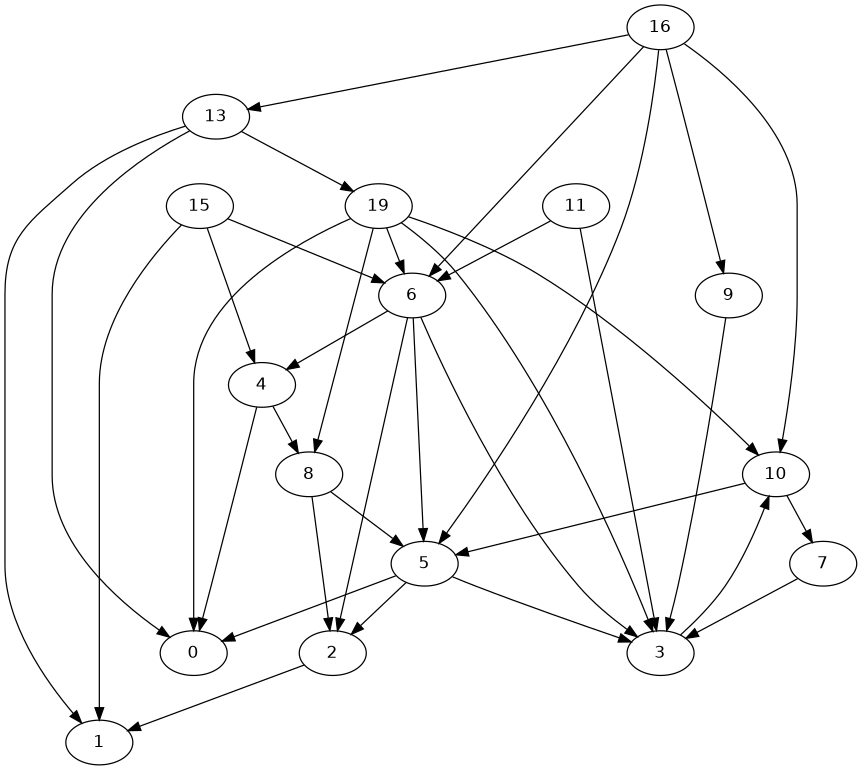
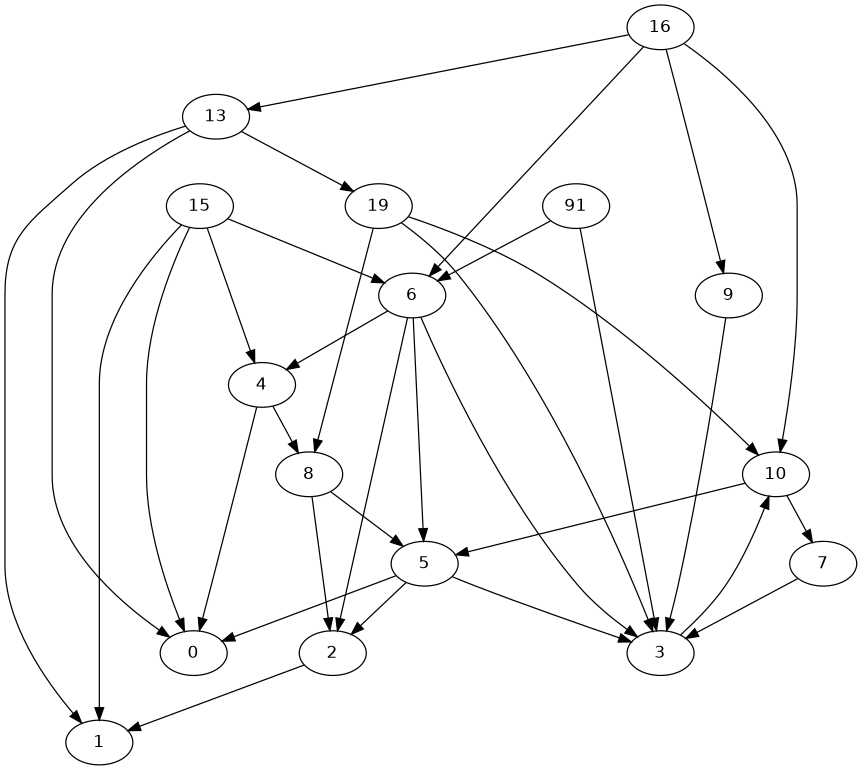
(576, 206) -> (576, 206)
(393, 245) -> none
(581, 318) -> none
(194, 381) -> (147, 422)
